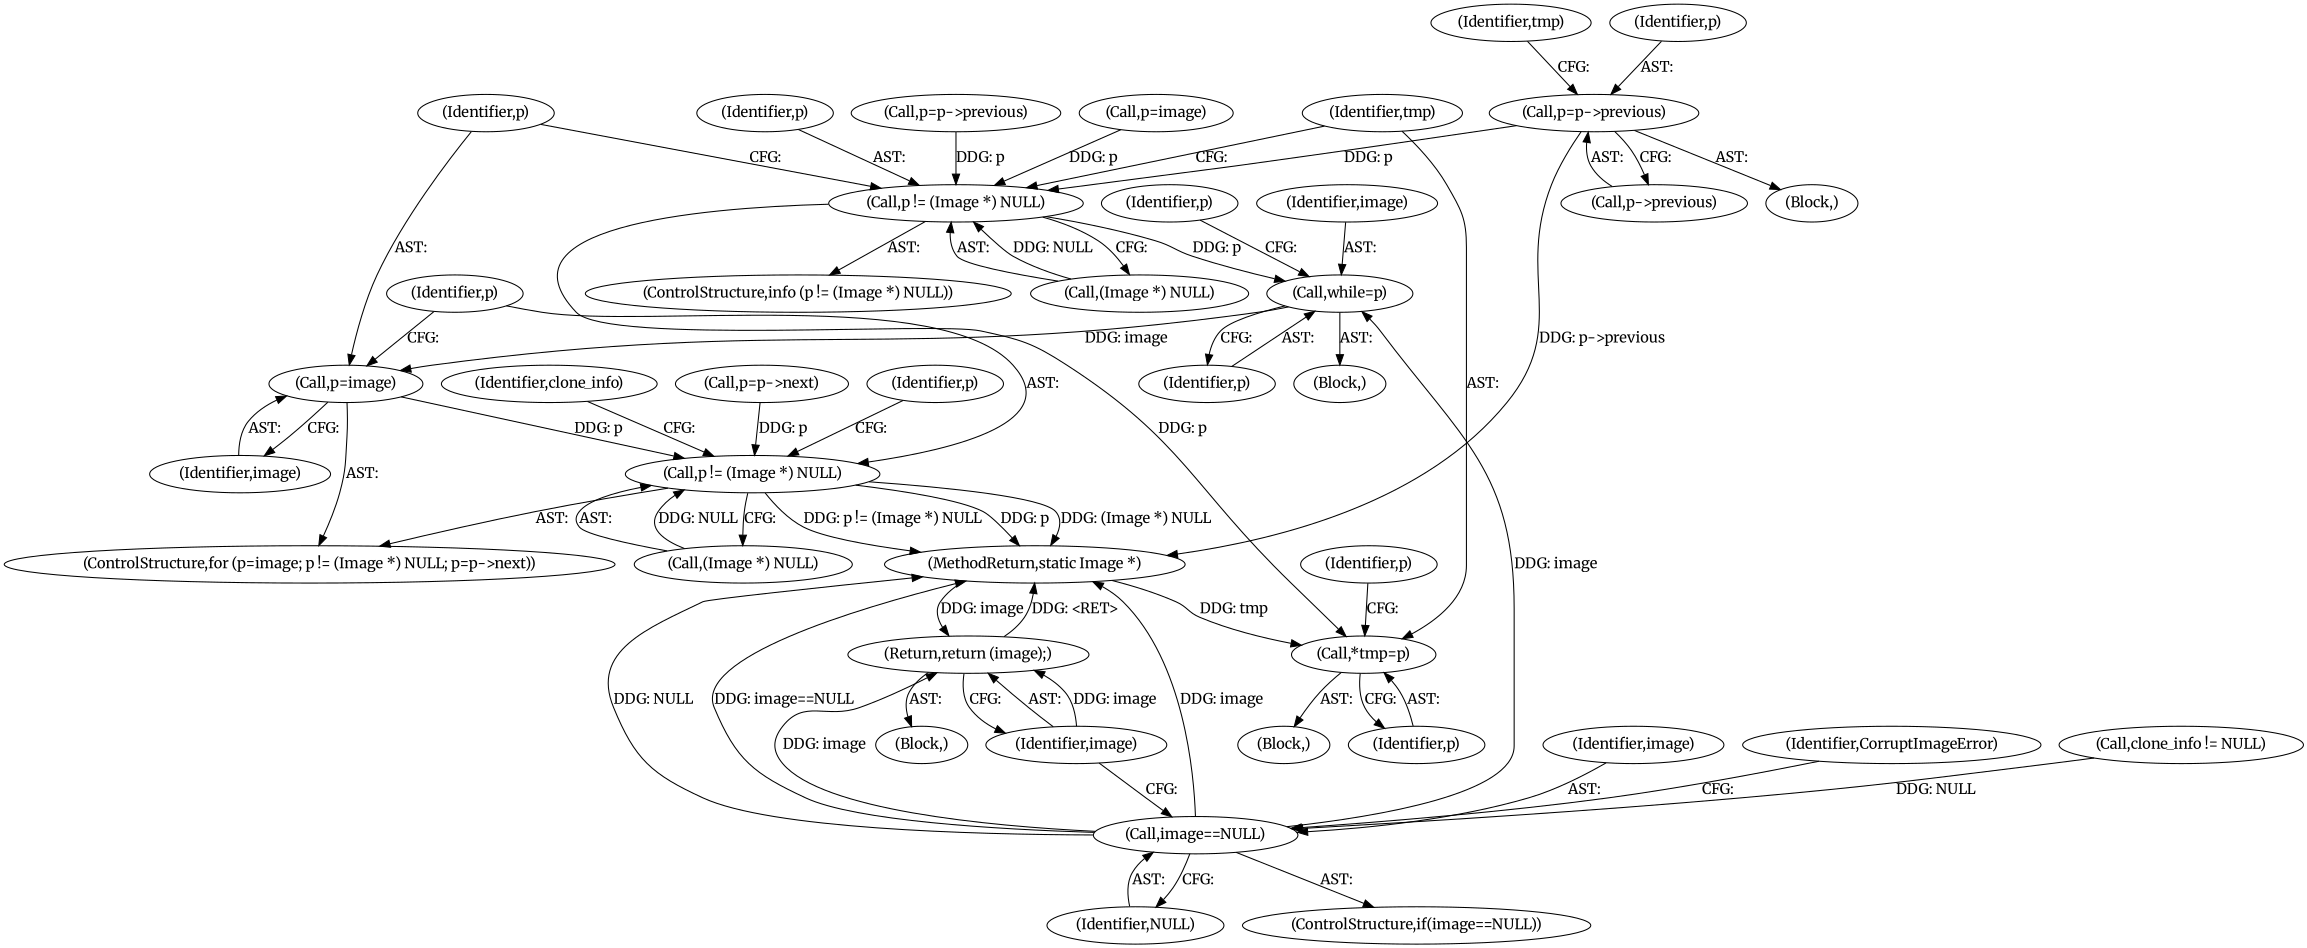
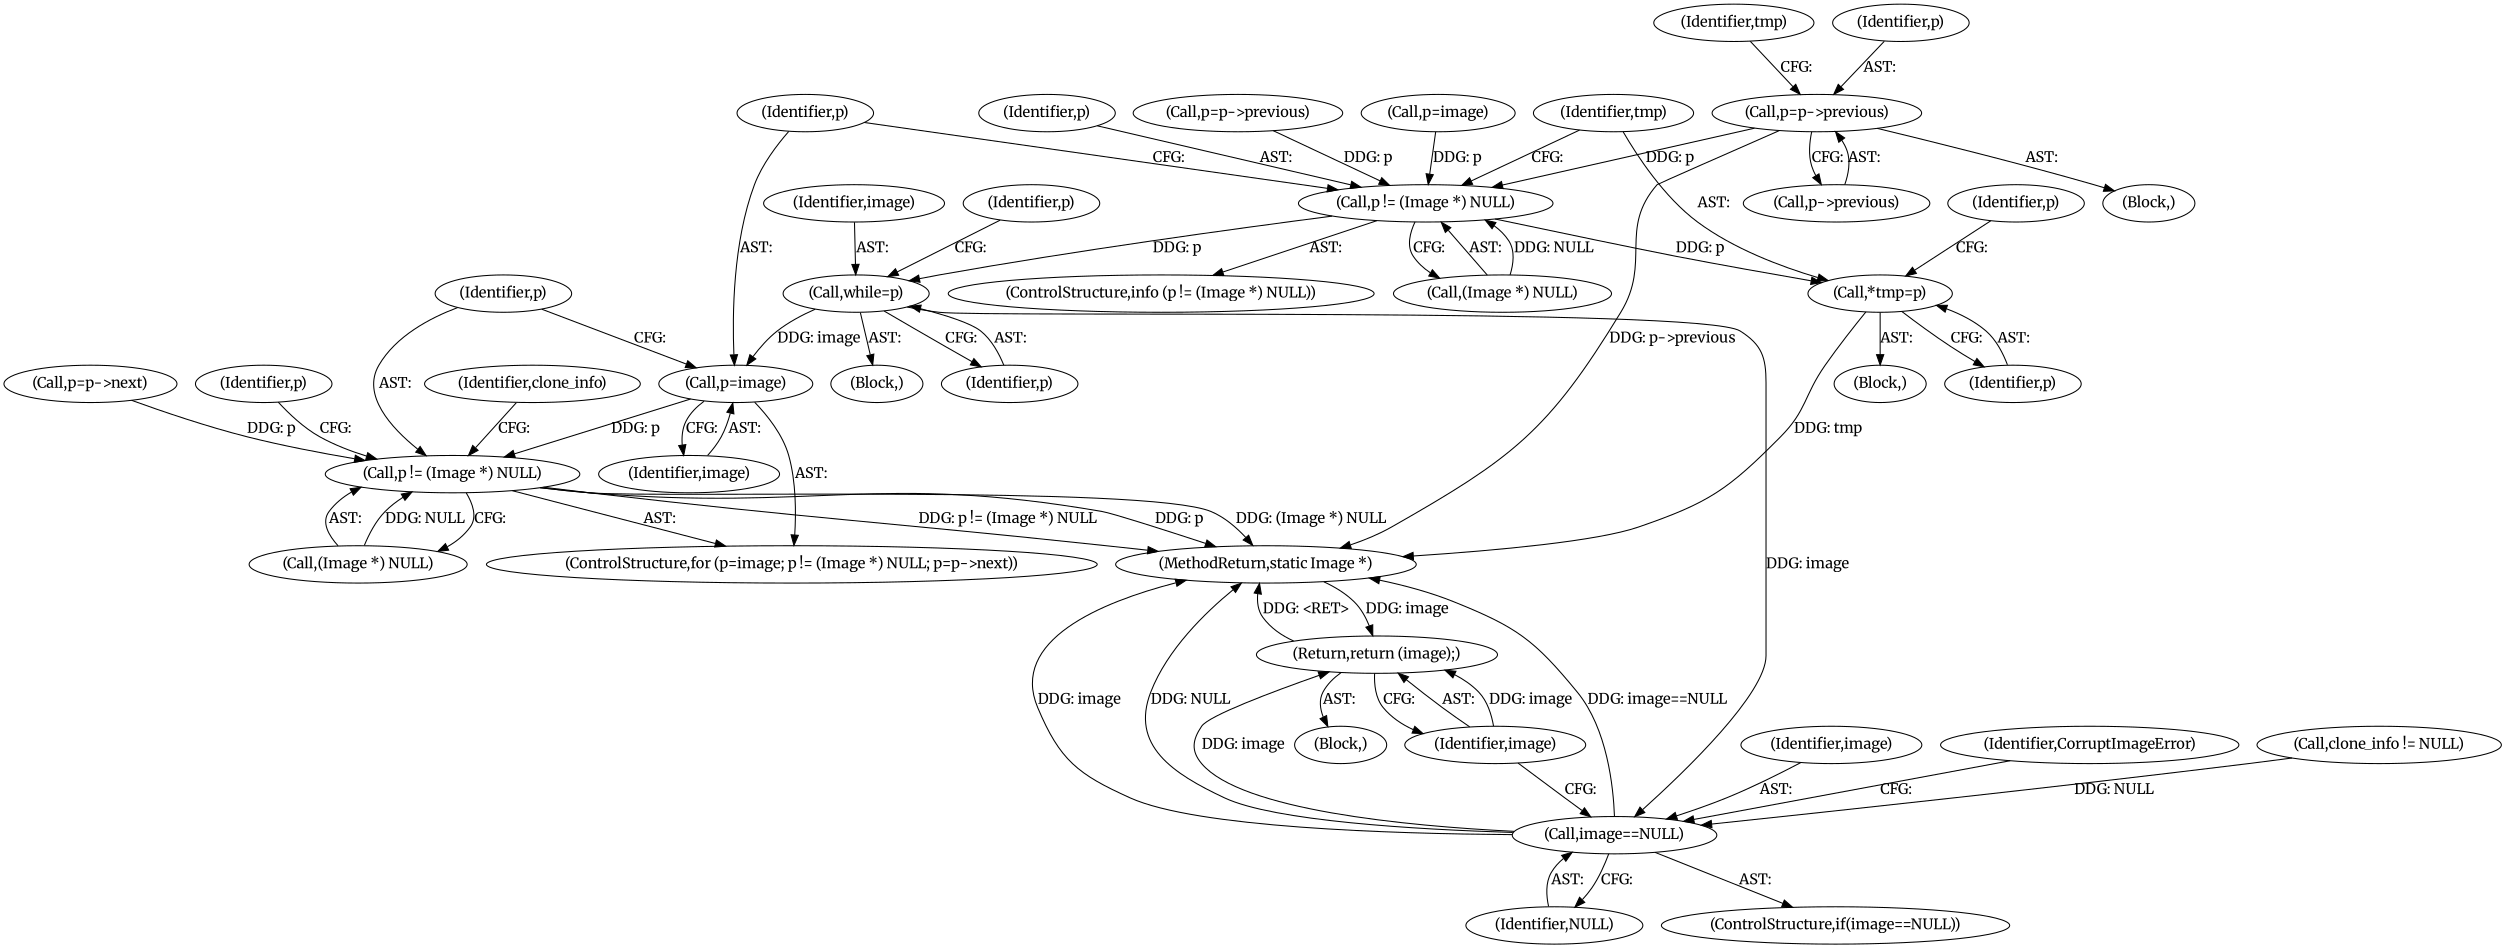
(1199, 617) -> (1683, 510)
(1514, 637) -> (1591, 318)
